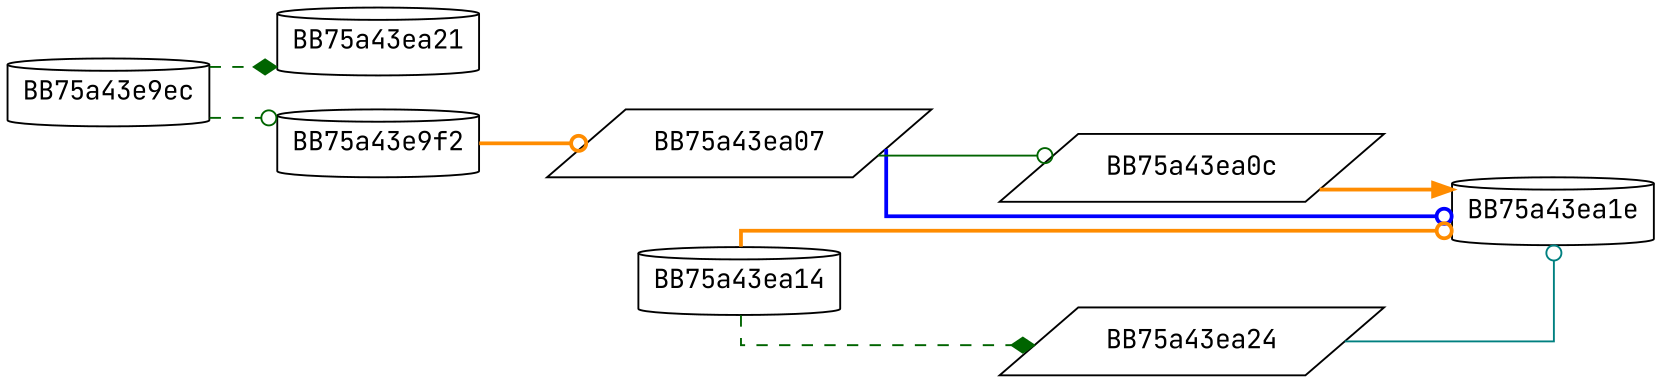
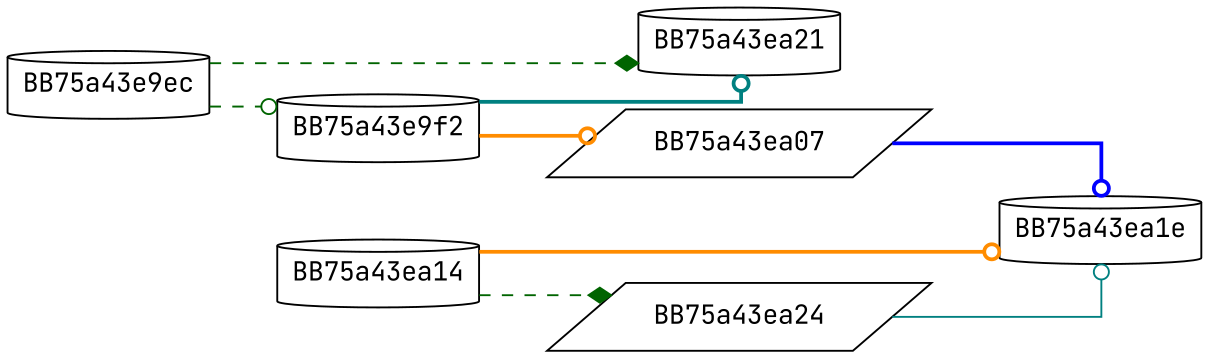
none -> (616, 102)
(1192, 168) -> none
